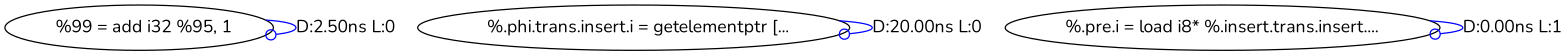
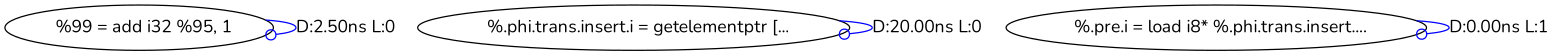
(1223, 28) -> (1216, 28)
